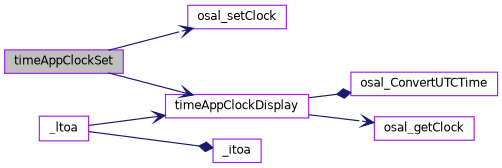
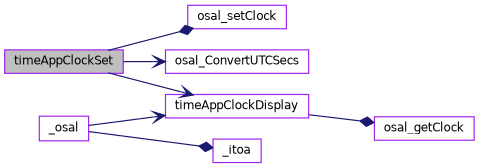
(144, 41) -> (144, 41)
none -> (237, 62)
(424, 84) -> none
(334, 118) -> (334, 118)
(64, 129) -> (64, 129)
